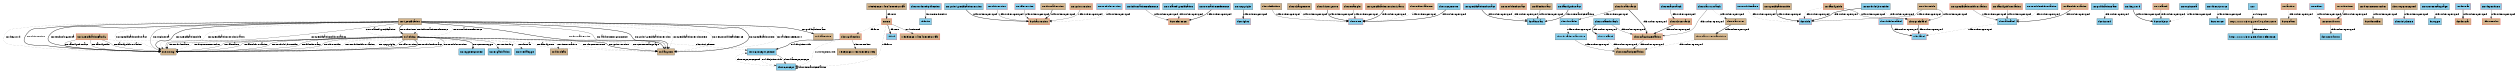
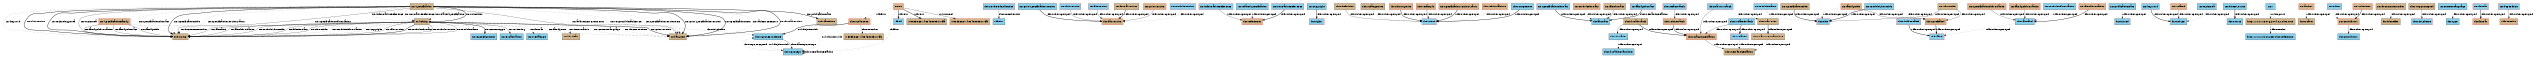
(887, 13) -> (912, 14)
(2217, 13) -> (2235, 13)
(1593, 48) -> none
